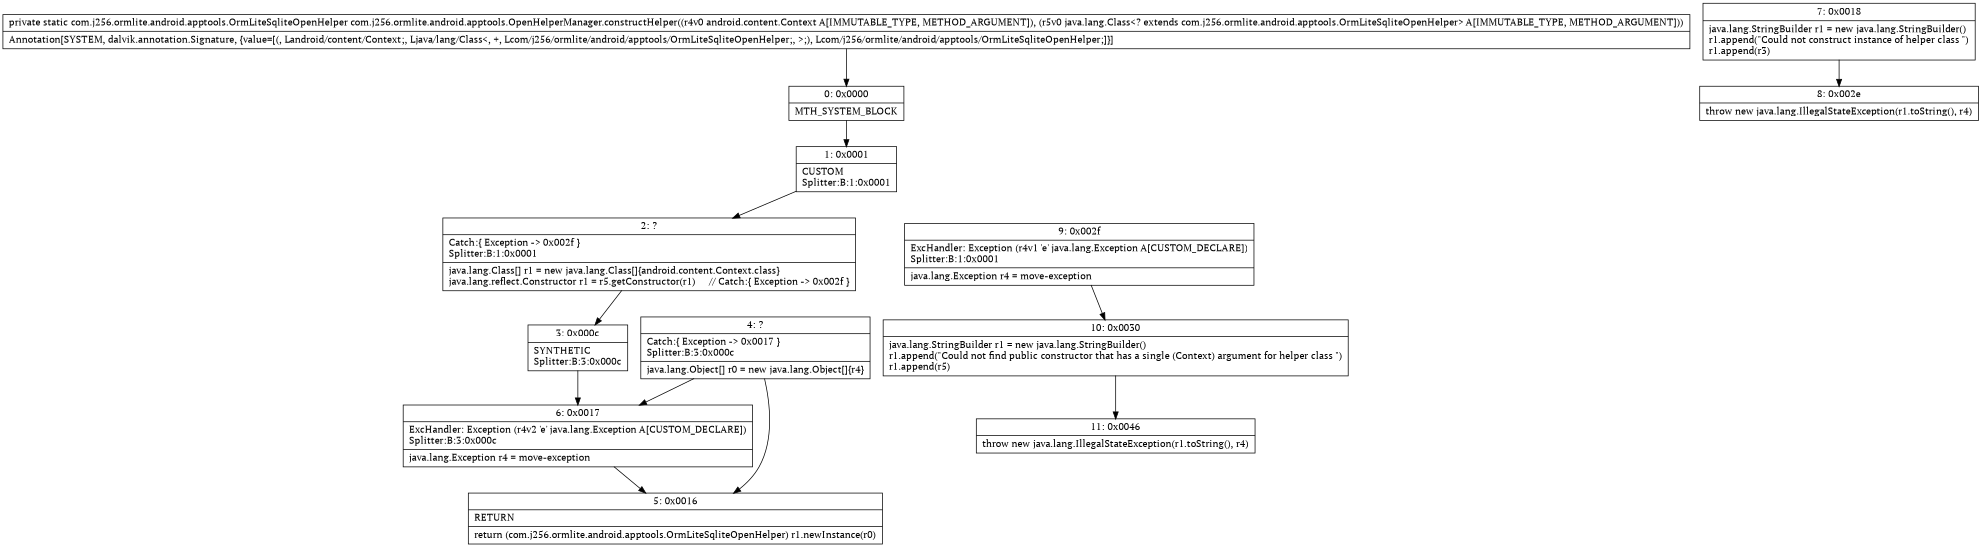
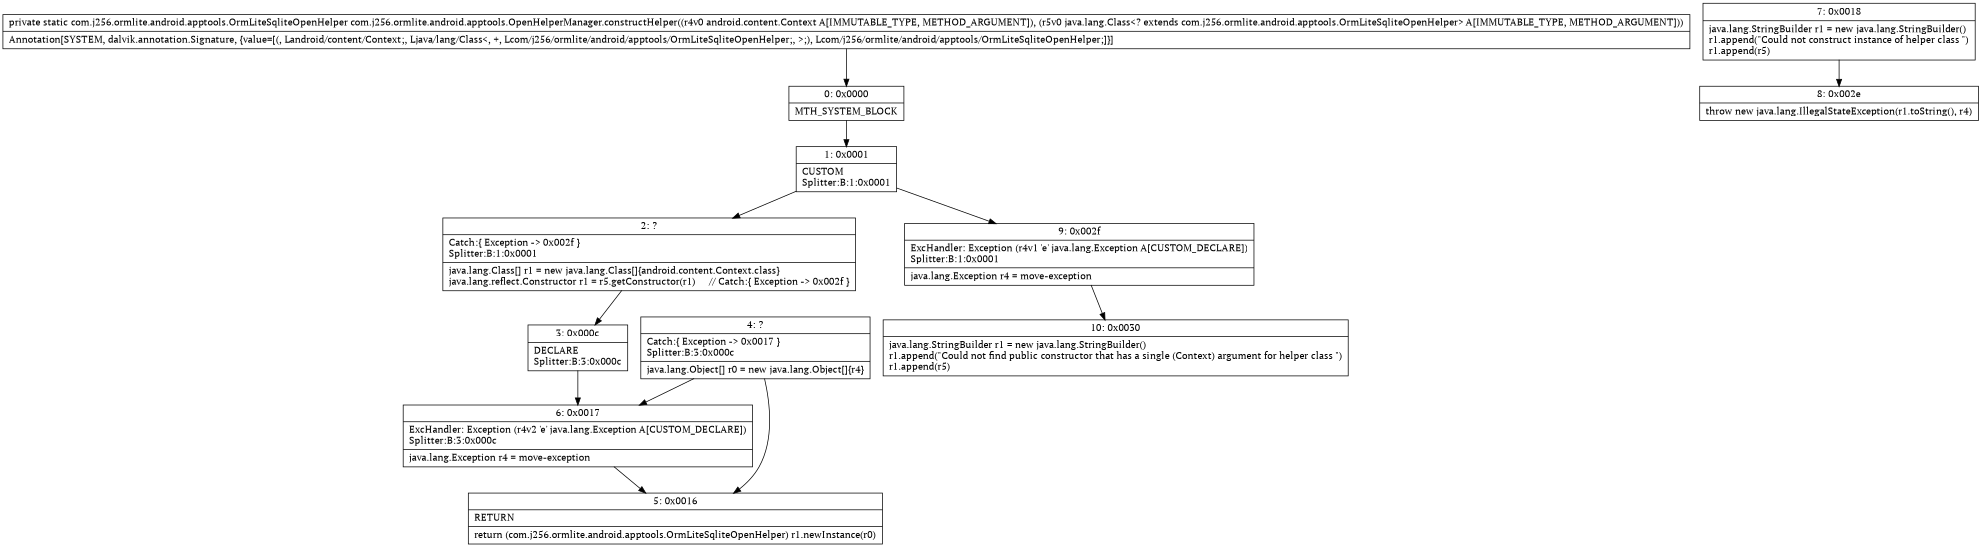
(1740, 51) -> (1740, 51)
none -> (943, 205)
(563, 351) -> (556, 351)
(1116, 436) -> none
